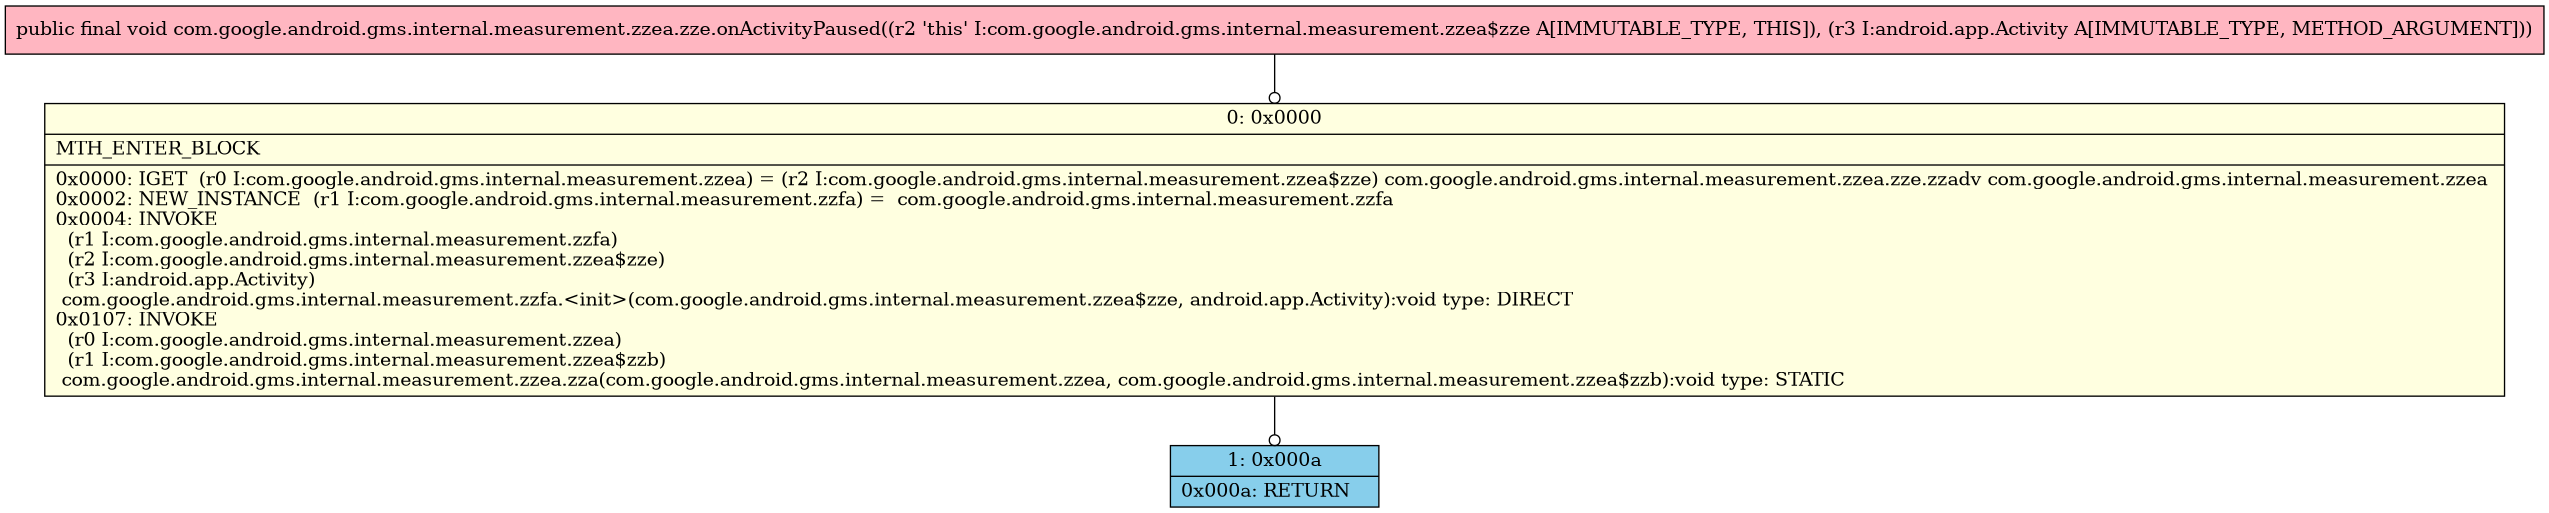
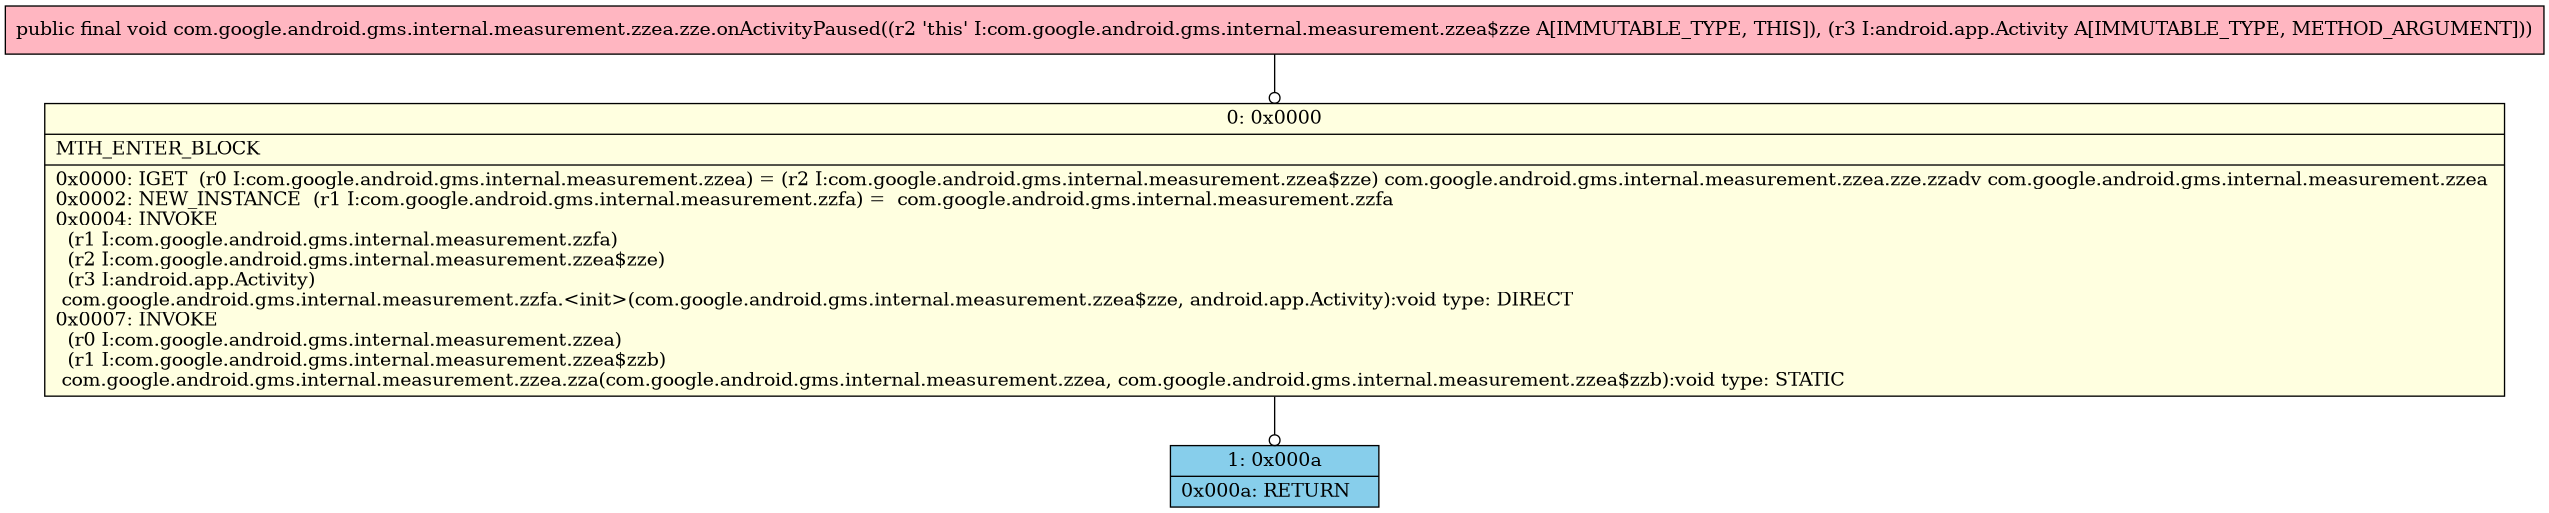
(143, 320) -> (143, 320)
